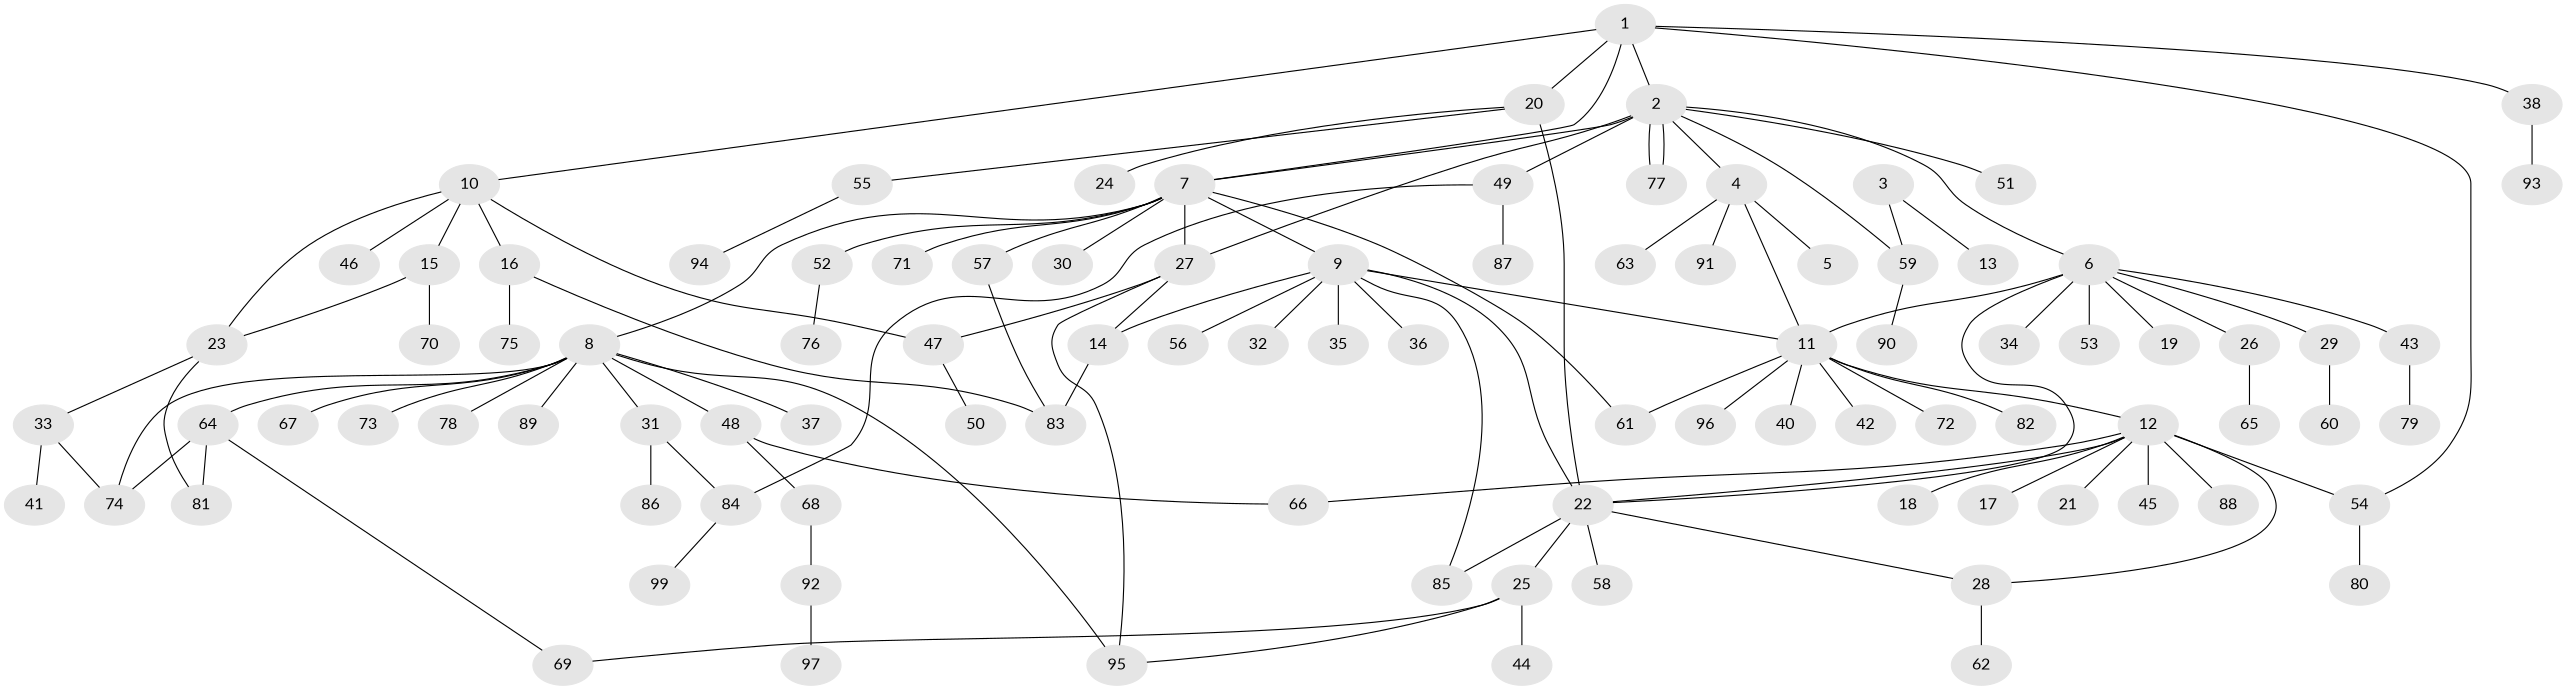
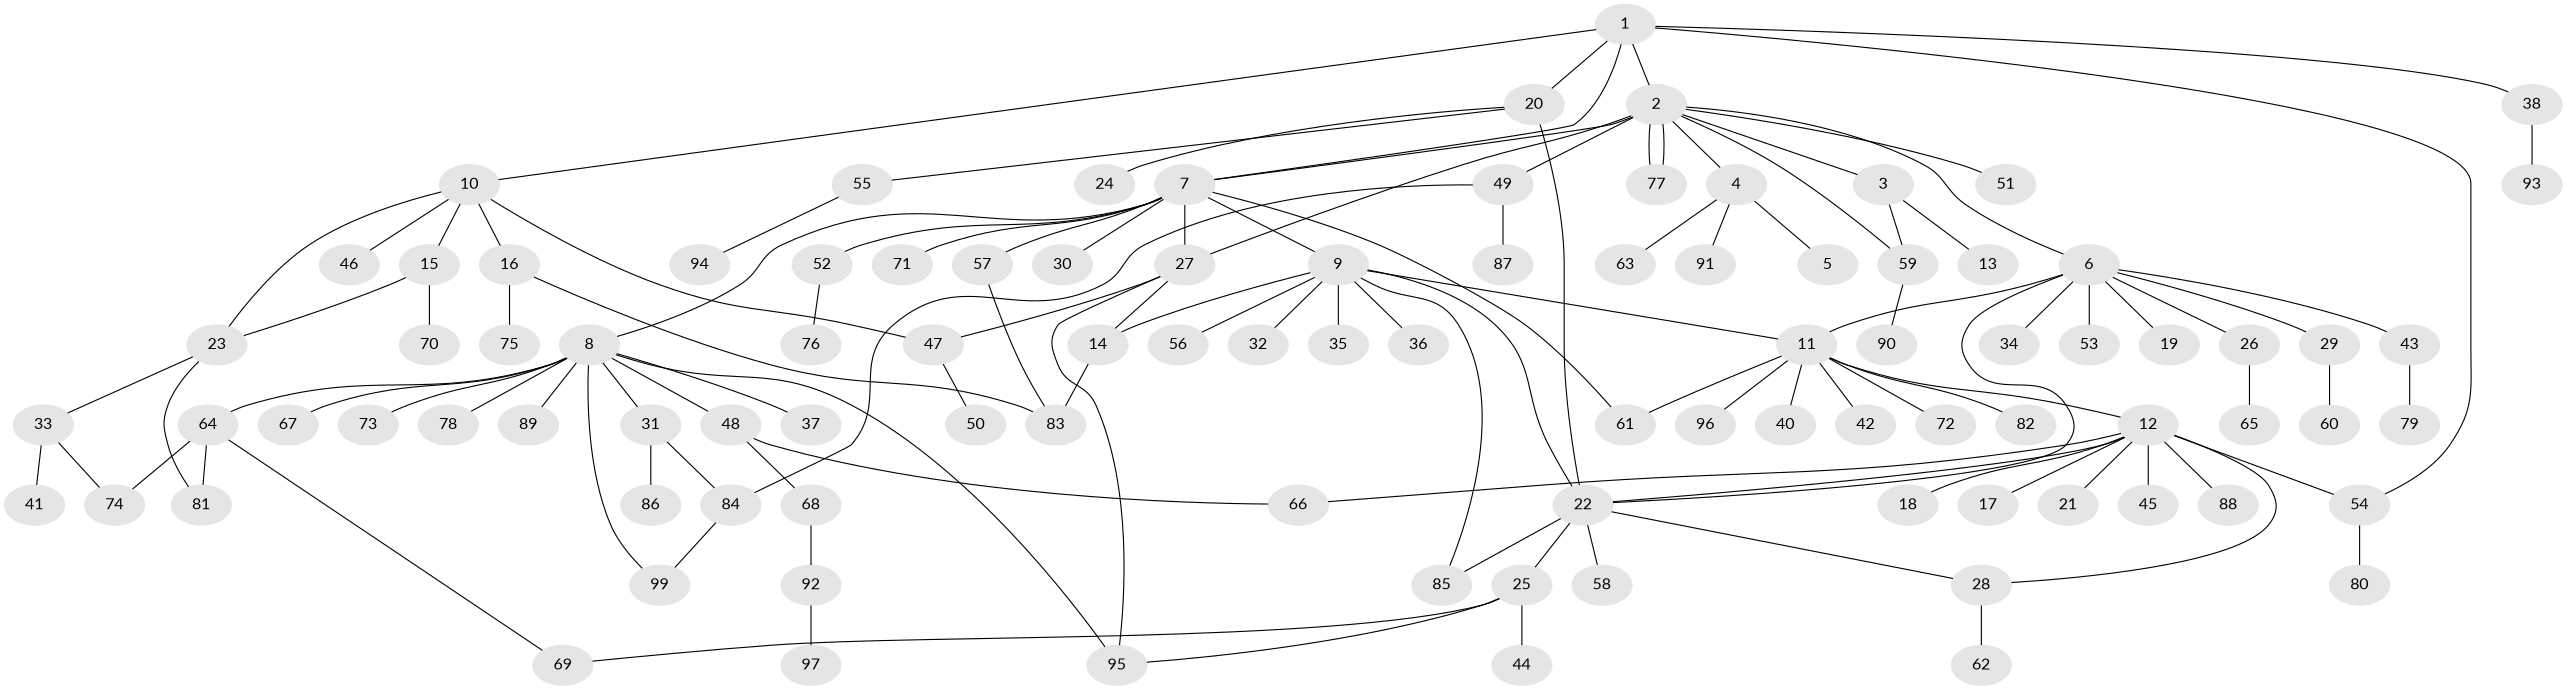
none -> (1770, 145)
(1772, 265) -> none
(319, 377) -> (596, 473)
